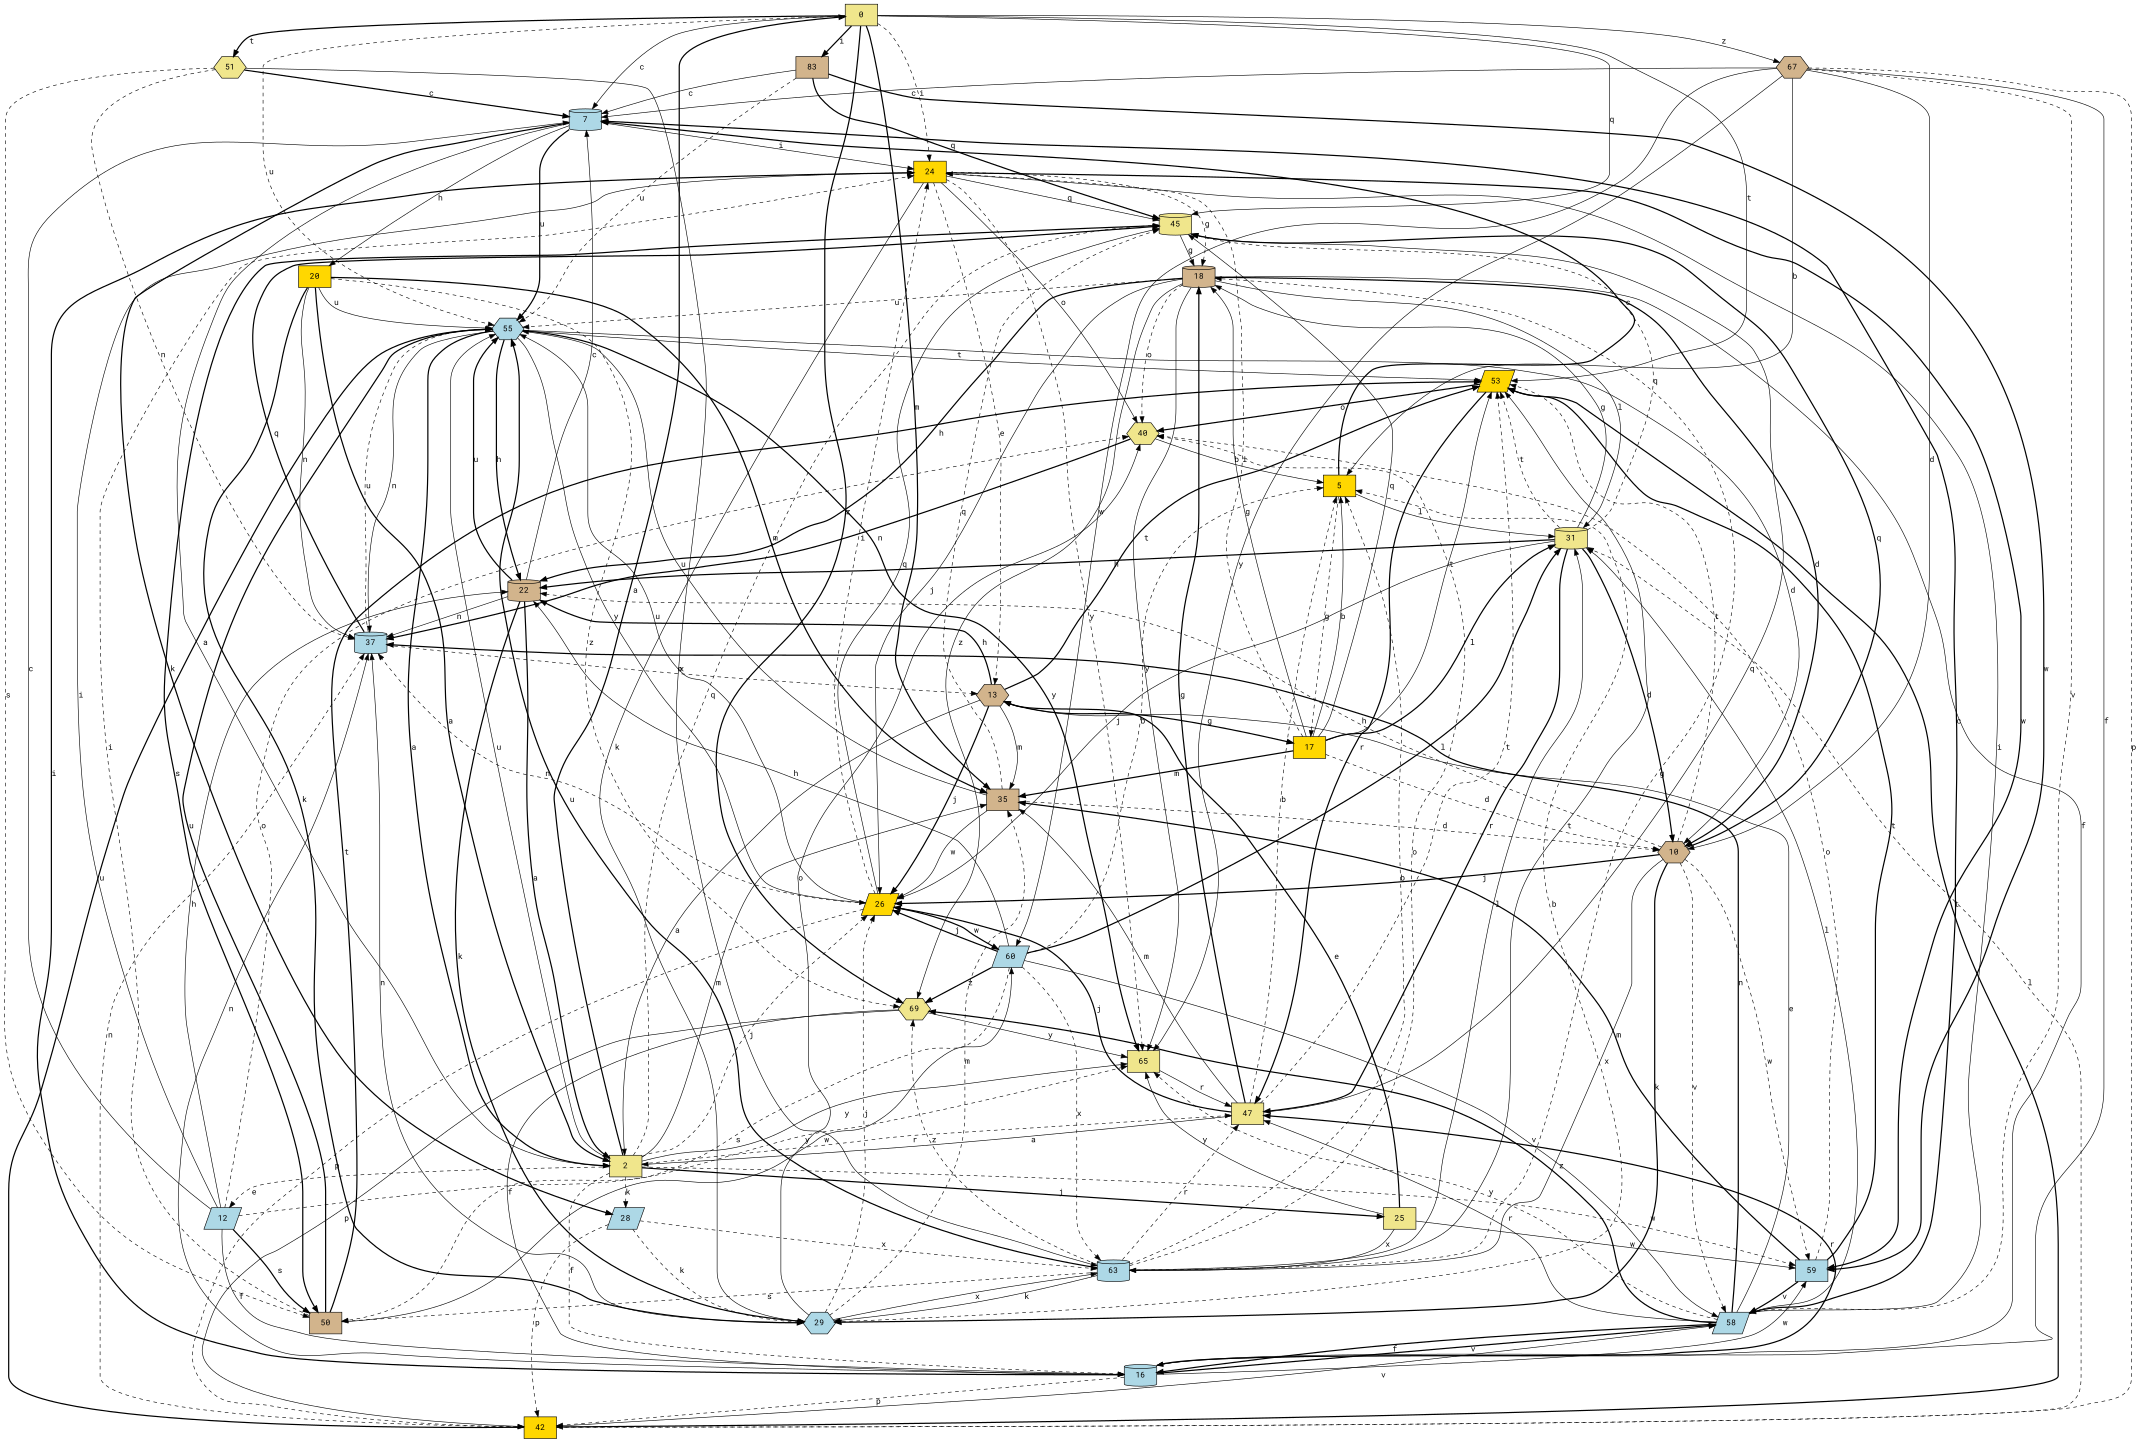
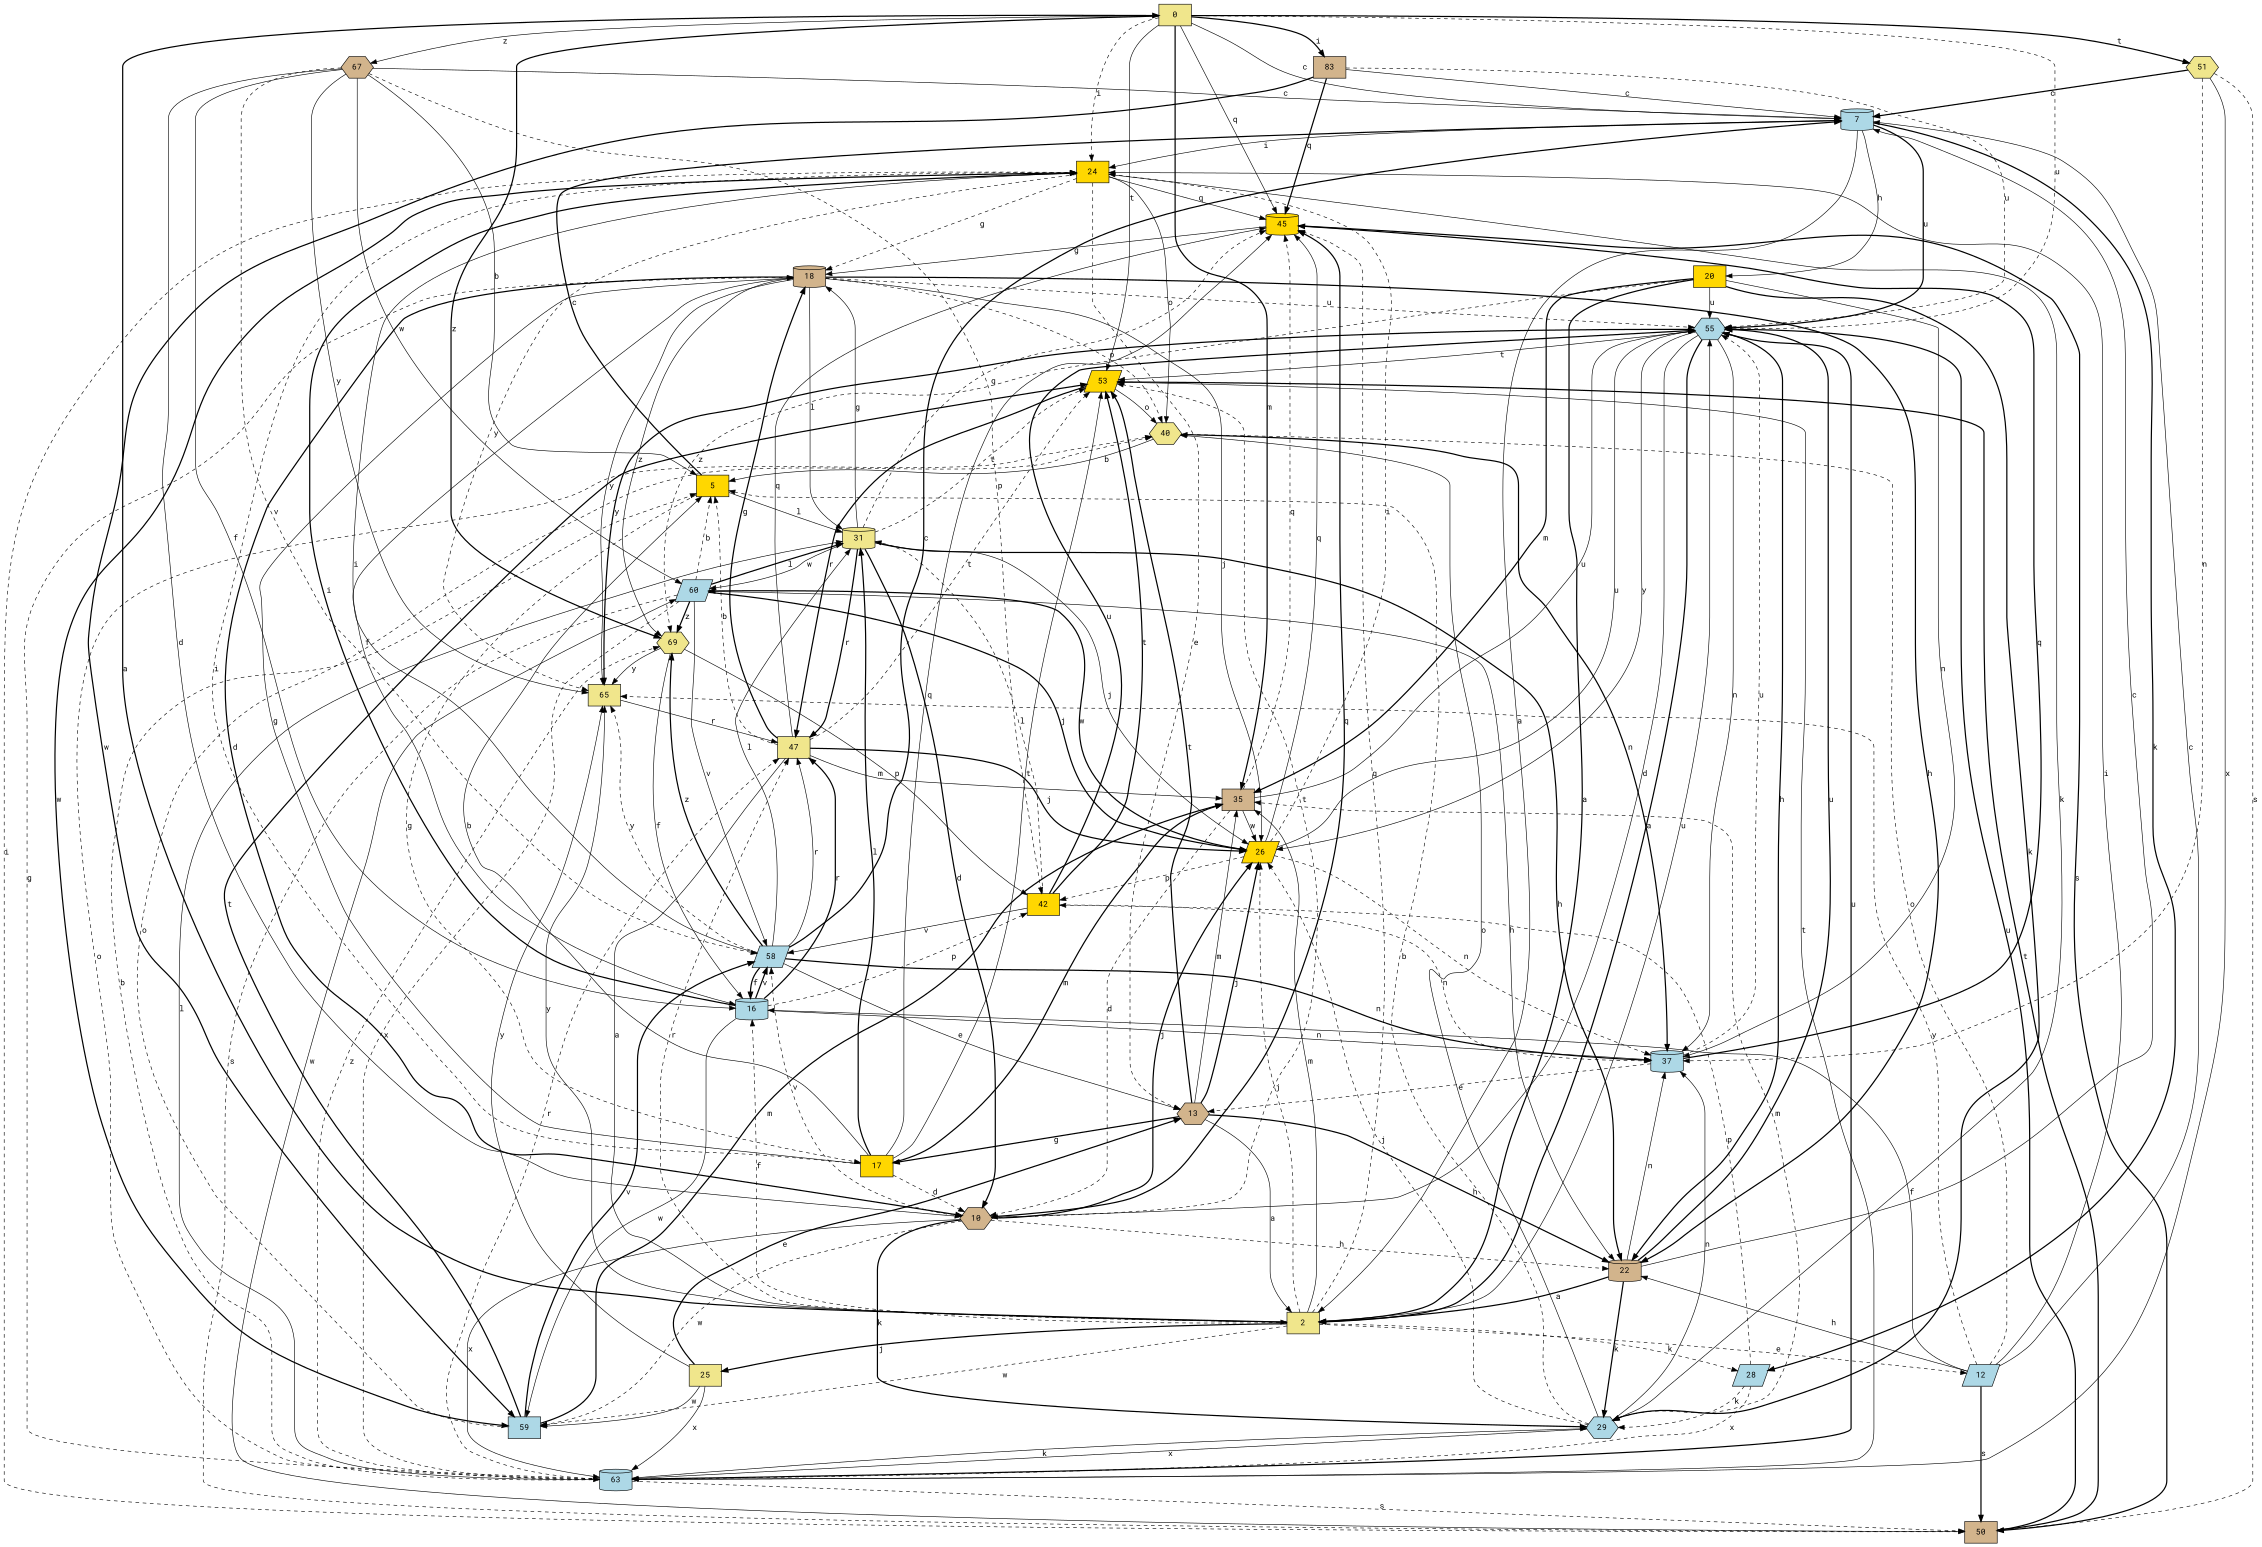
(1175, 224) -> (1282, 224)
(1330, 406) -> (1135, 403)
none -> (782, 573)
